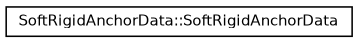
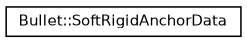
(179, 22) -> (124, 22)
